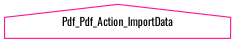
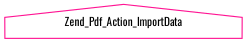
(118, 23) -> (123, 23)
